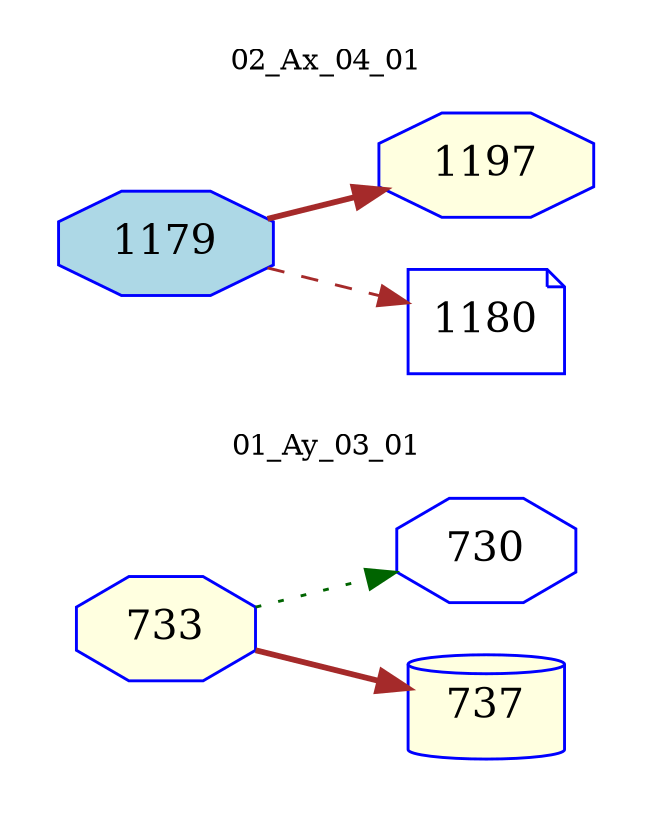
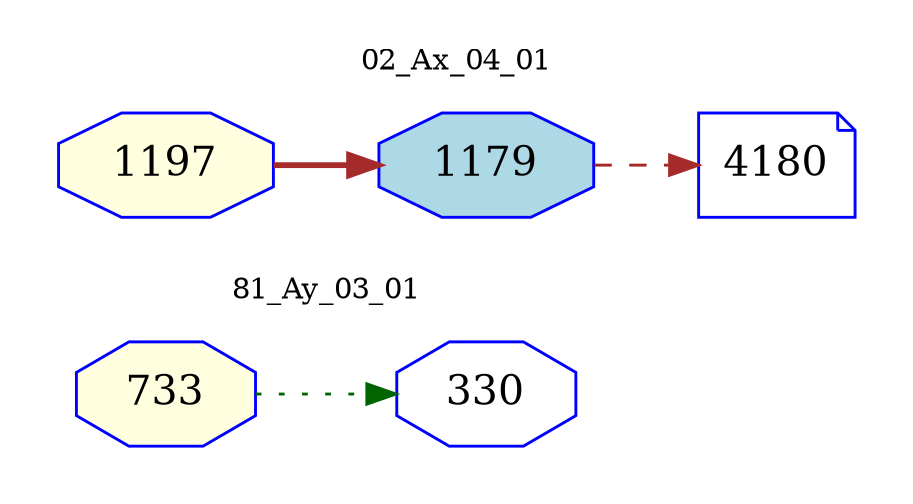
(311, 208) -> (311, 165)
(486, 322) -> (777, 165)
(326, 448) -> (326, 291)
(486, 550) -> (486, 394)
(486, 707) -> none
